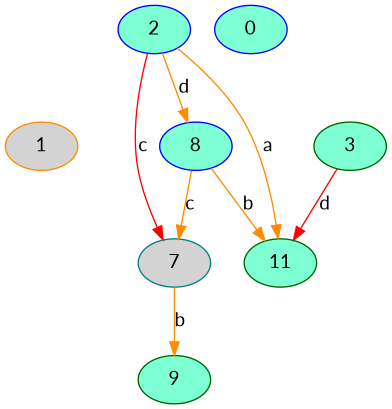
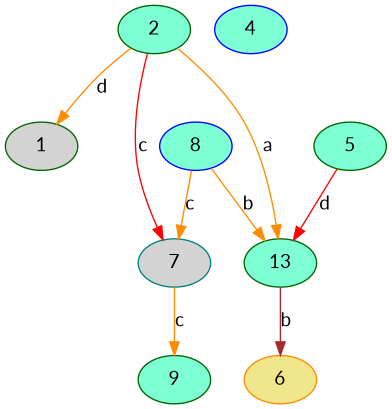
(154, 30) -> (154, 30)
(251, 30) -> (251, 30)
(173, 82) -> (96, 79)
(42, 146) -> (42, 146)
(350, 146) -> (350, 146)
(280, 263) -> (280, 263)
(180, 321) -> (180, 321)
none -> (280, 380)
